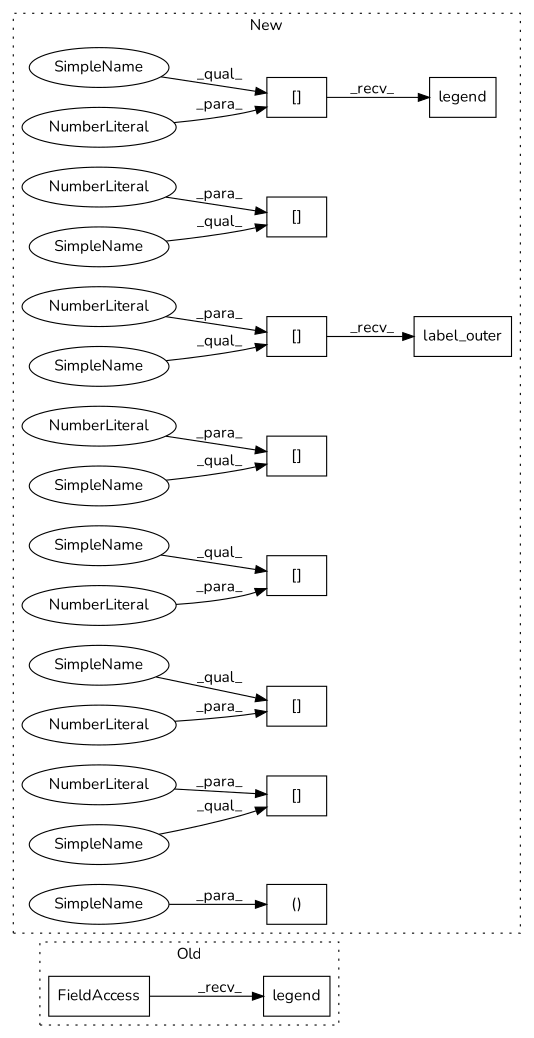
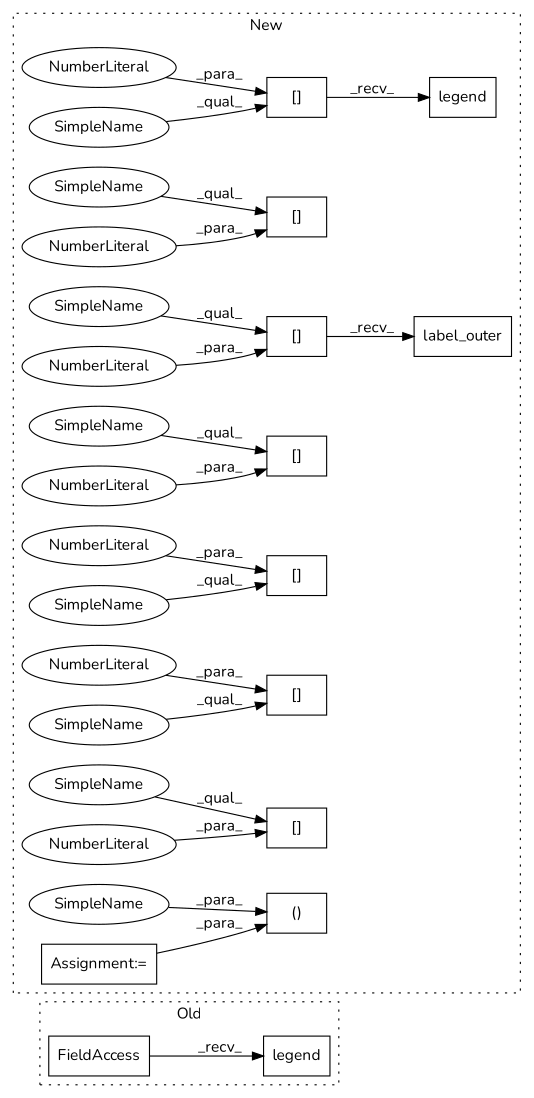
none -> (99, 964)
